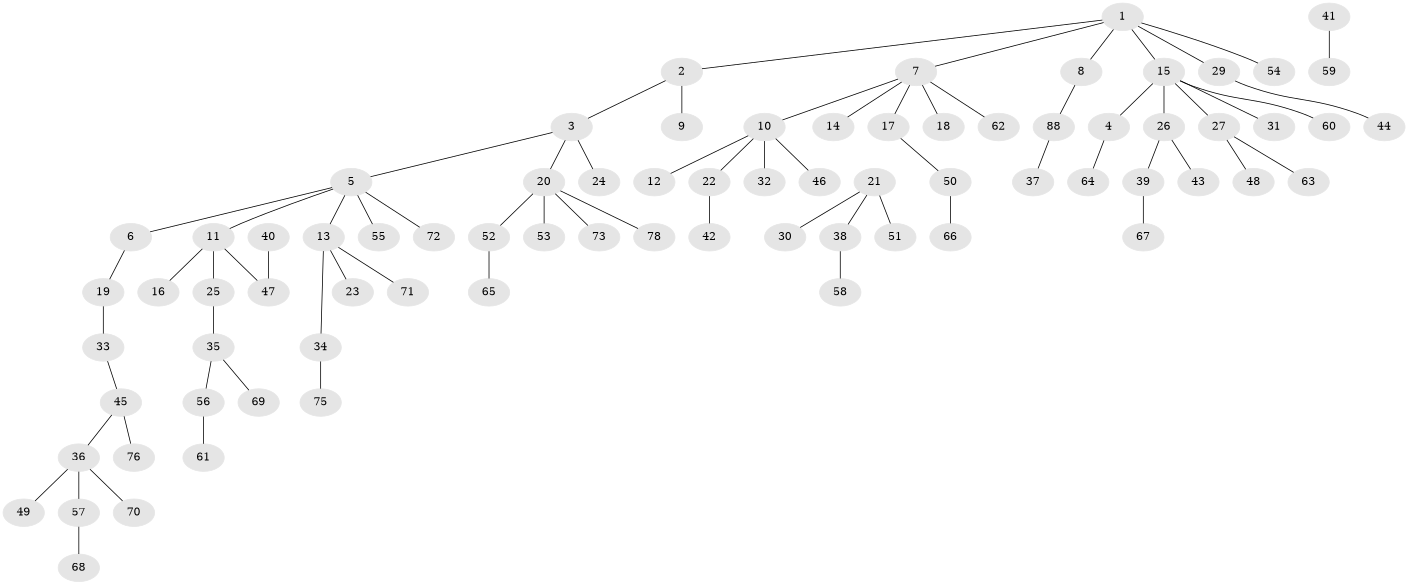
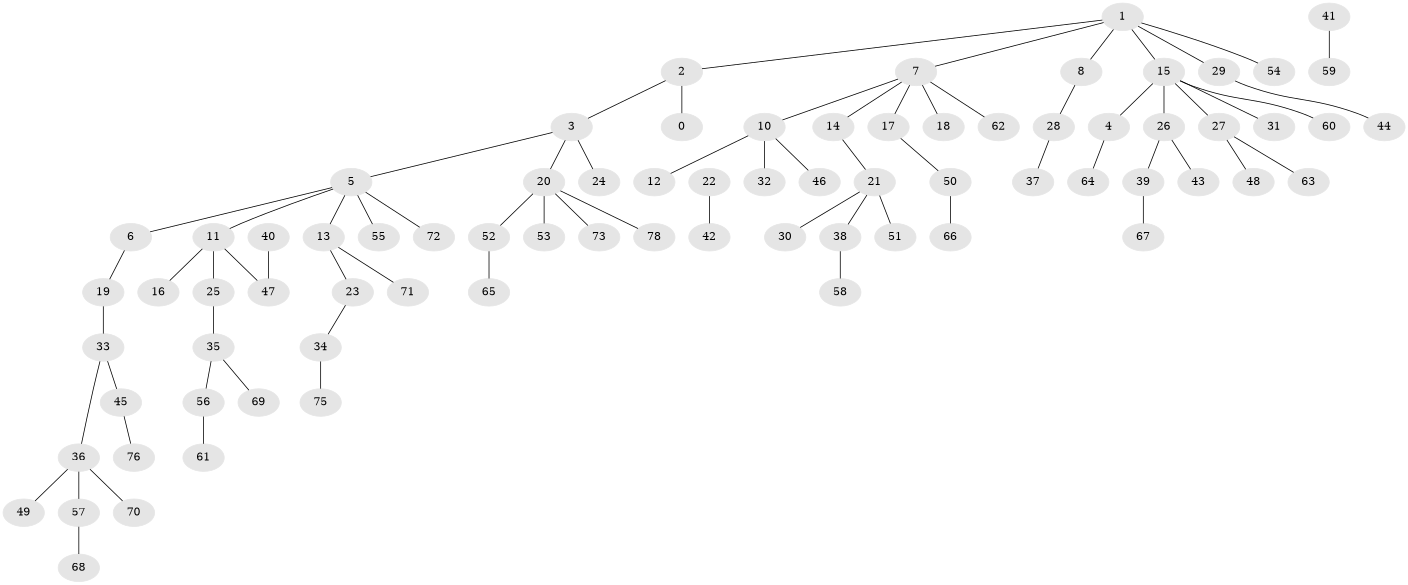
(682, 127) -> (682, 127)
(1054, 127) -> (1054, 127)
(737, 155) -> none
none -> (854, 155)
(322, 292) -> (337, 320)
(100, 430) -> (90, 402)
